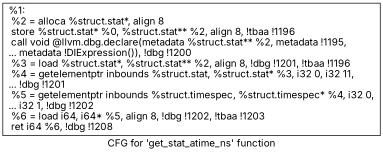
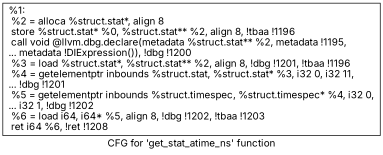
(61, 127) -> (58, 127)
